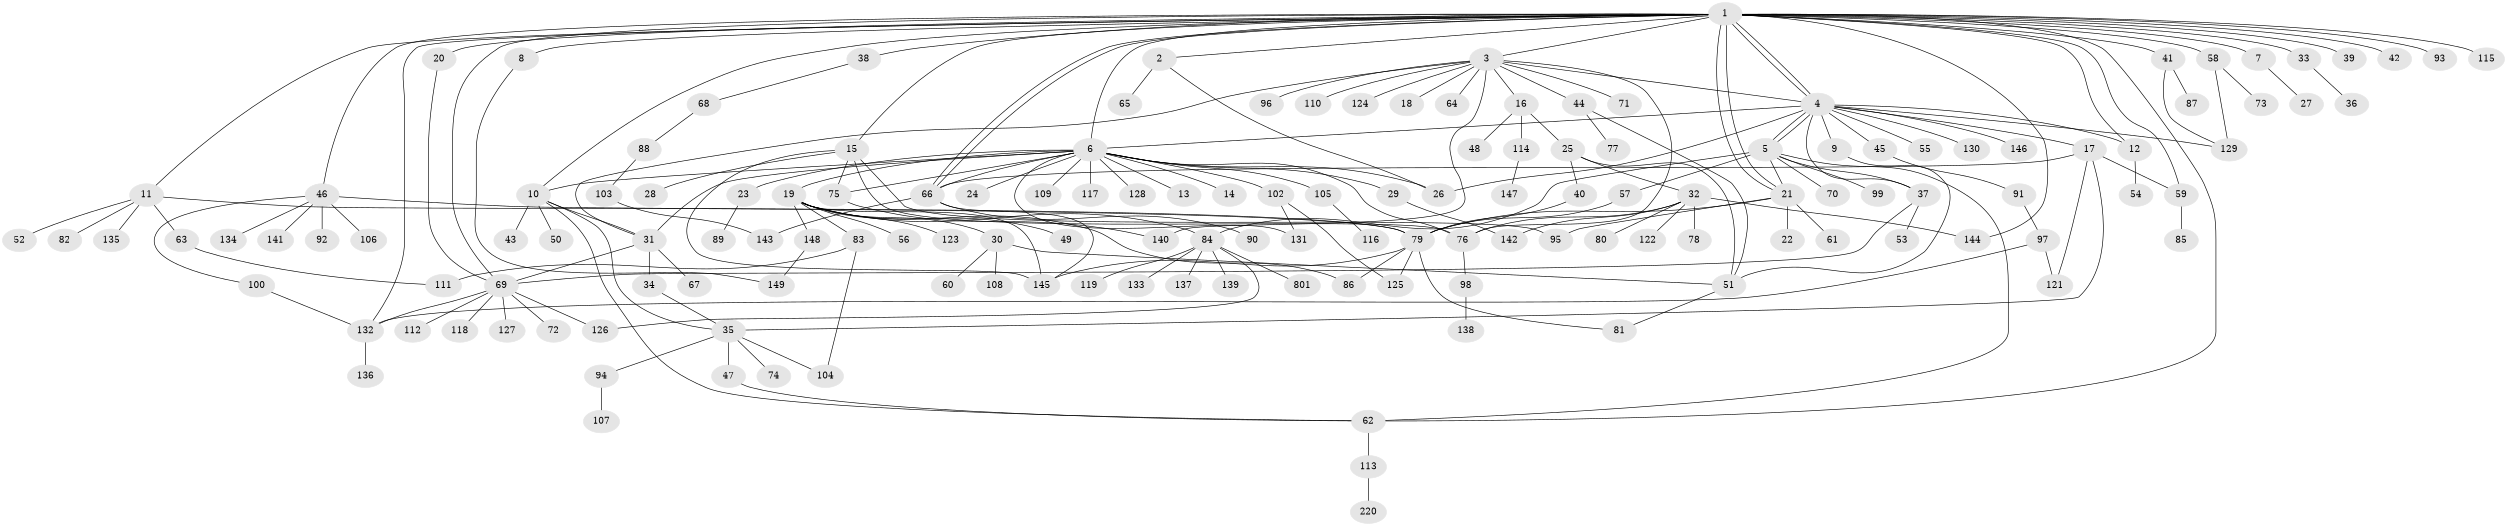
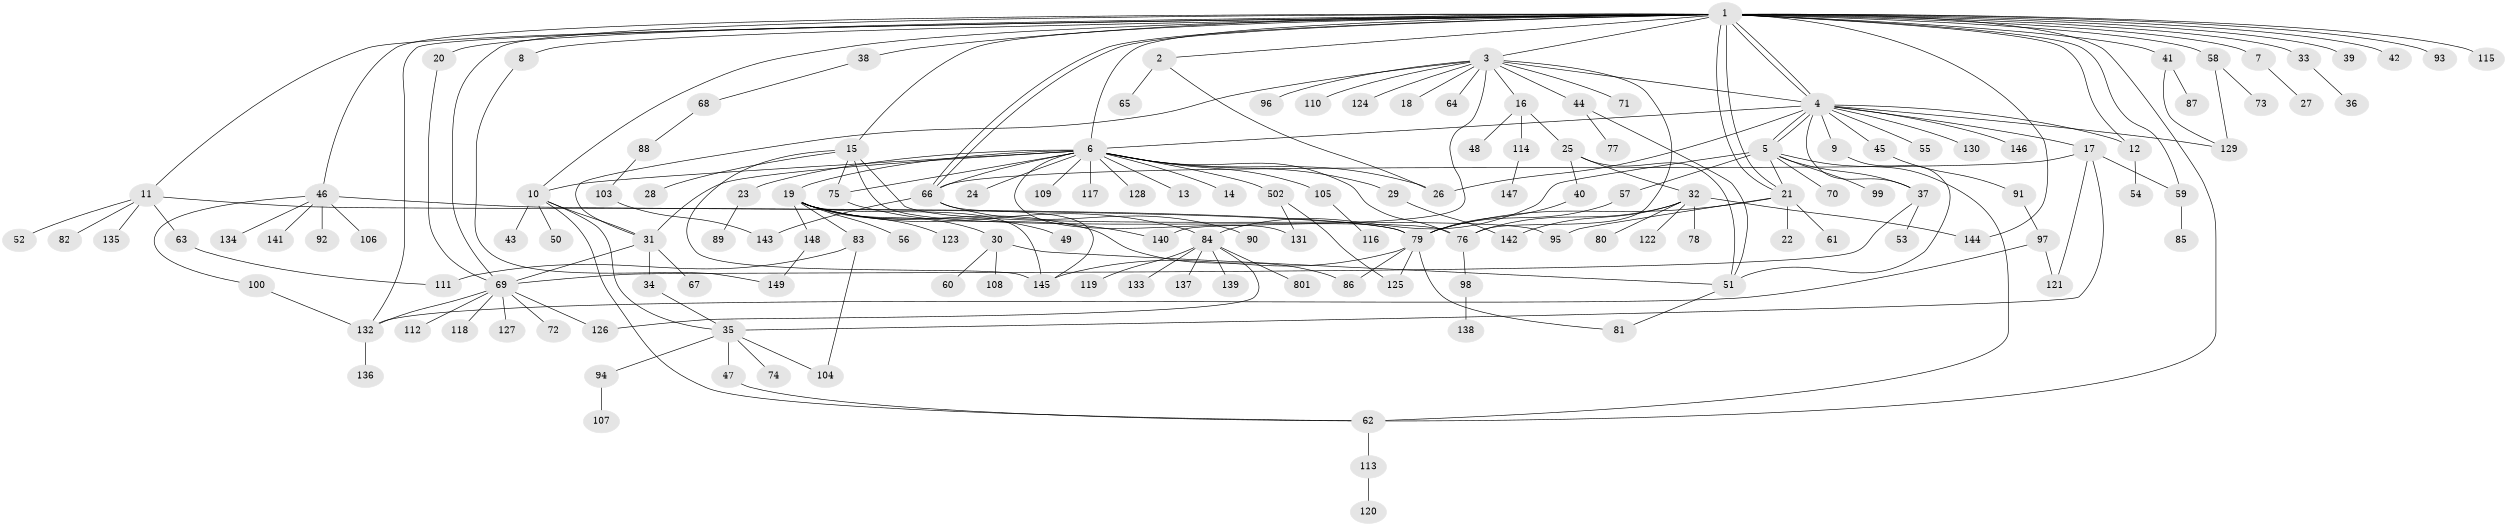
(1276, 195) -> (1276, 195)
(1368, 512) -> (1368, 512)
